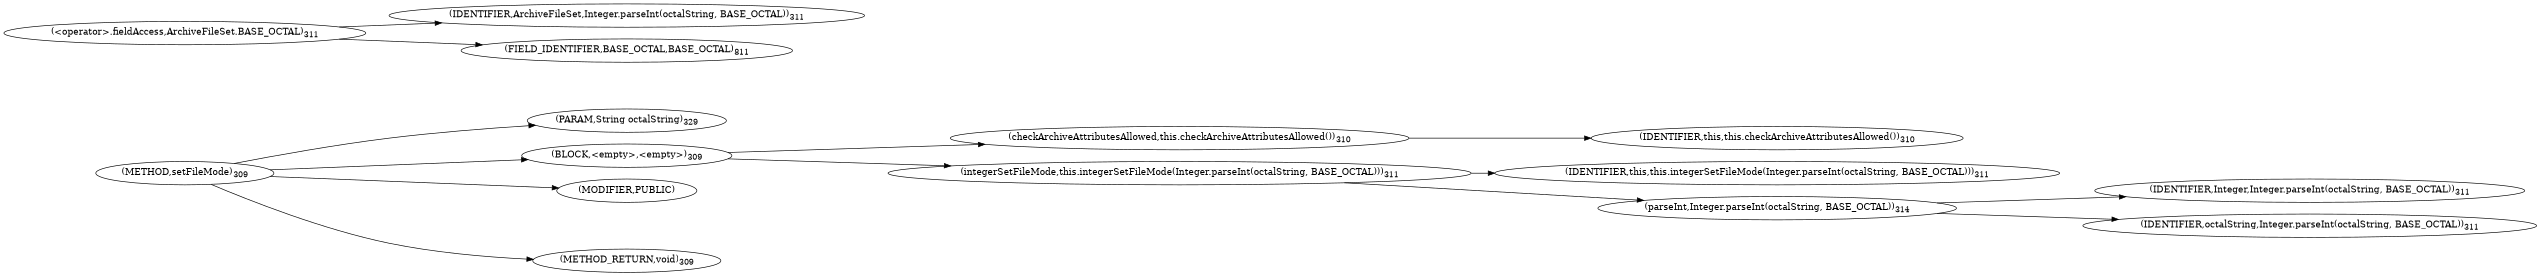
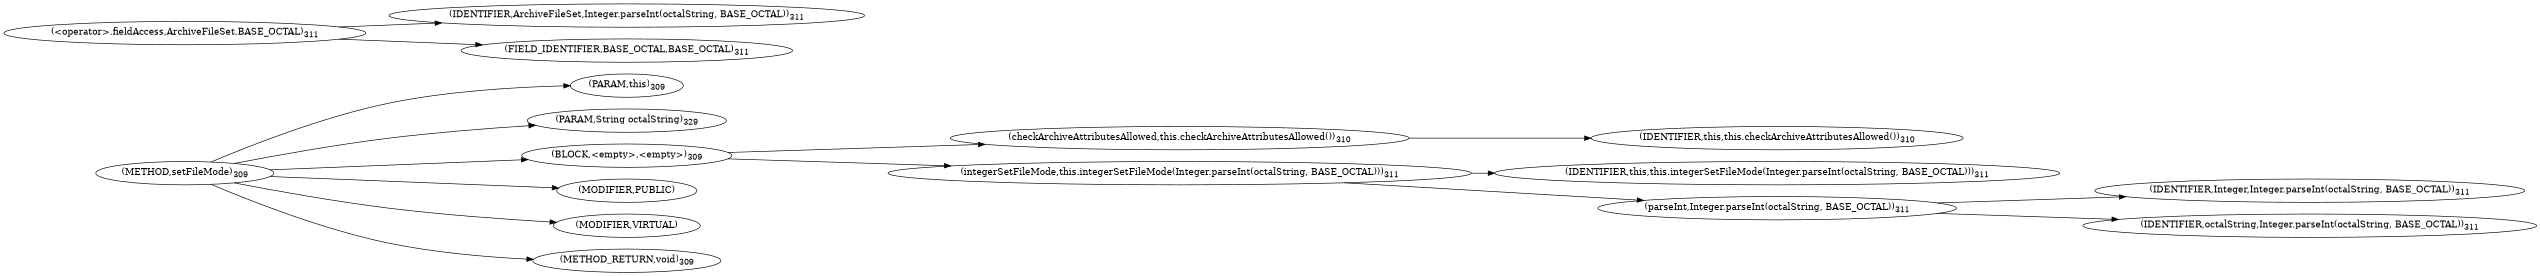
(742, 50) -> (742, 50)
none -> (627, 86)
(1902, 207) -> (1902, 207)
none -> (627, 226)
